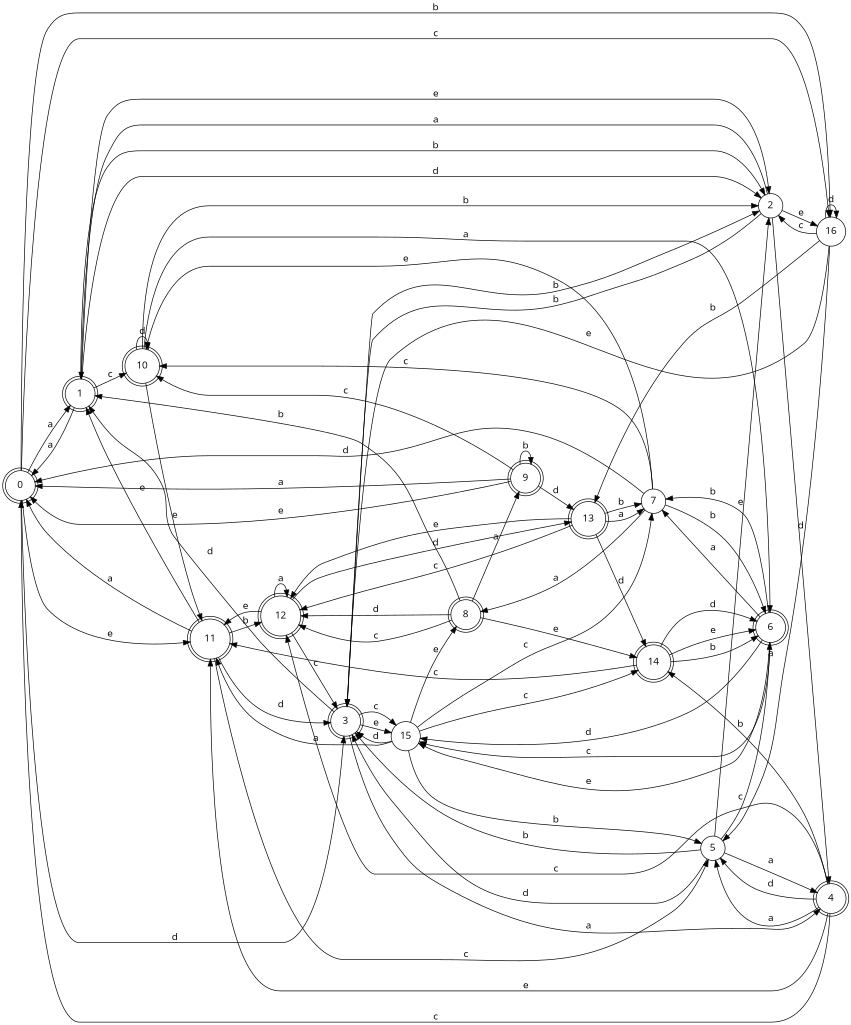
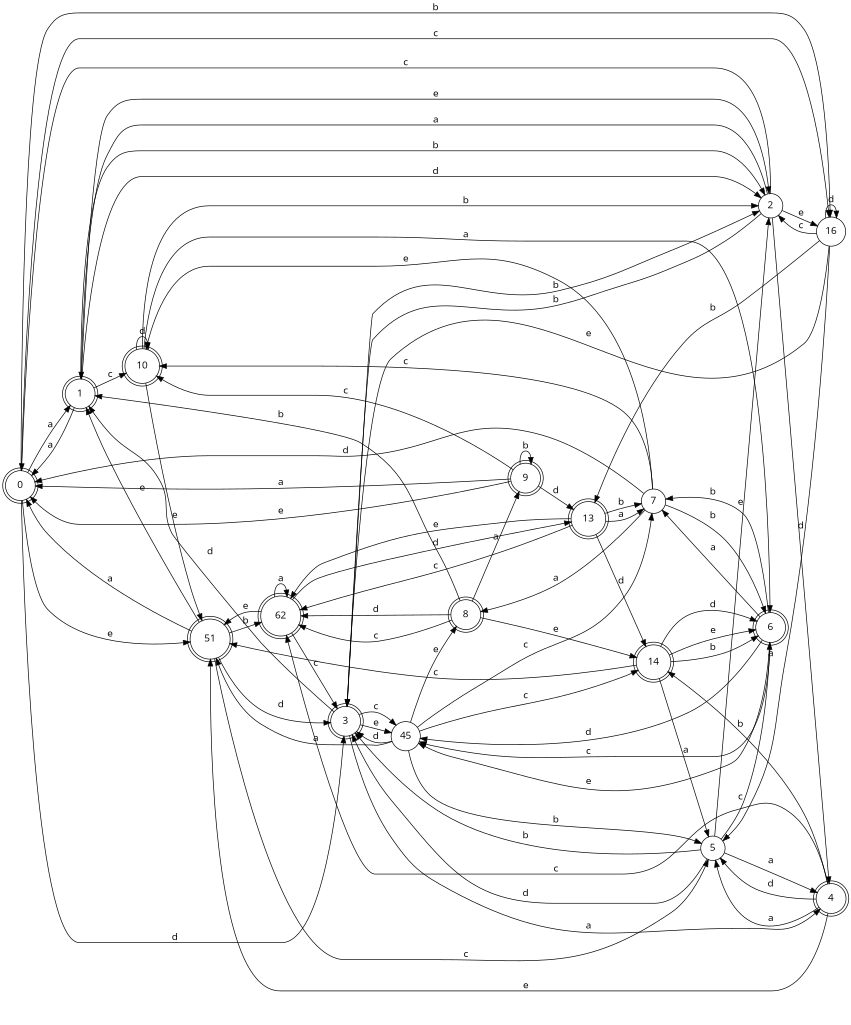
(281, 616) -> (281, 616)
(210, 639) -> (210, 639)
(406, 736) -> (406, 736)
none -> (682, 751)
(230, 1022) -> (270, 68)
